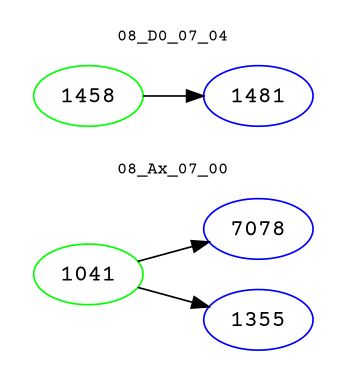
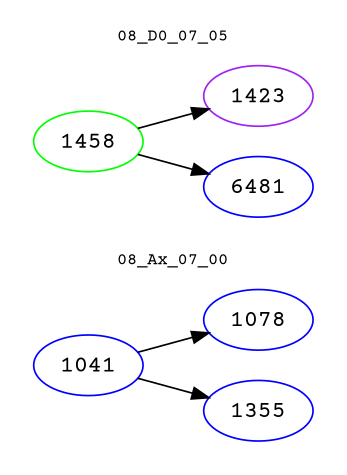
(173, 36) -> (173, 36)
(258, 96) -> (258, 187)
none -> (258, 96)
(258, 229) -> (258, 320)
(88, 274) -> (88, 365)
